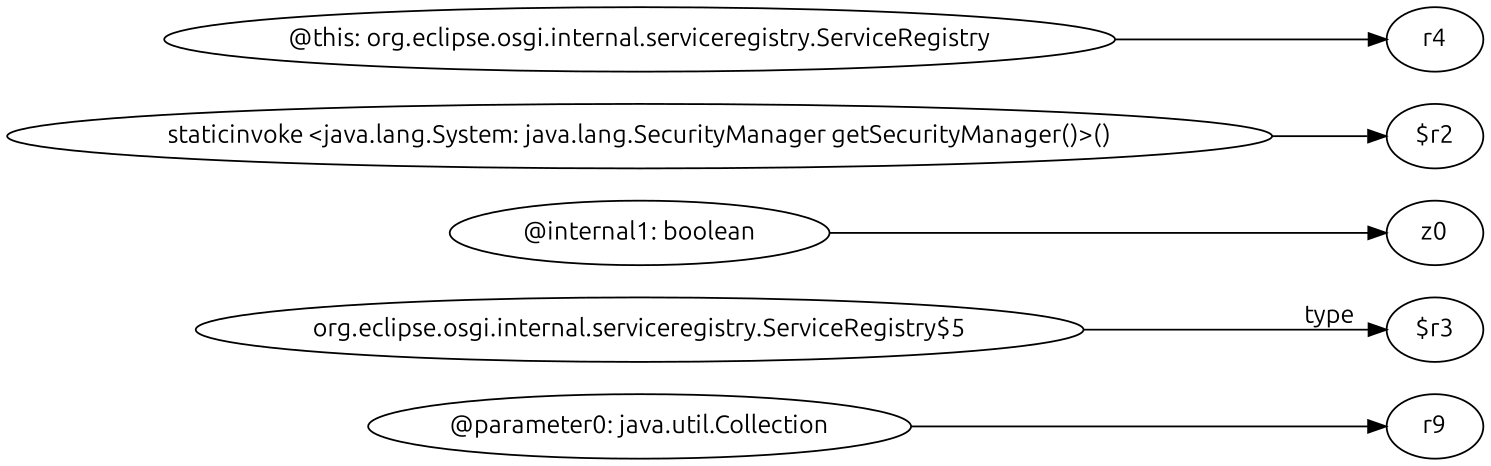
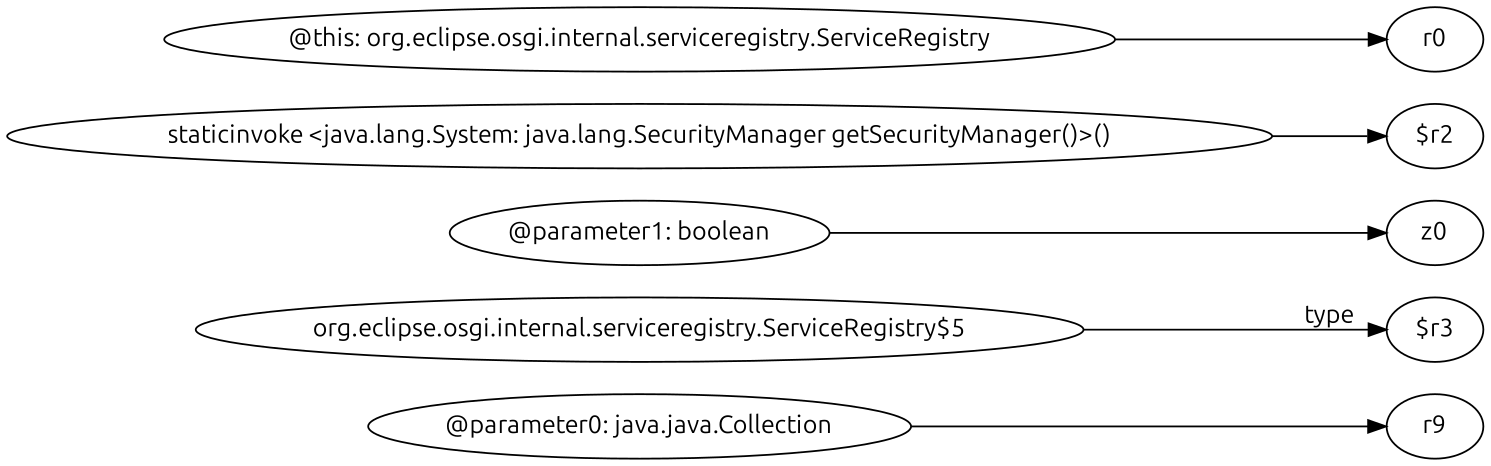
(1435, 39) -> (1435, 39)
(640, 233) -> (640, 233)
(640, 426) -> (640, 426)
